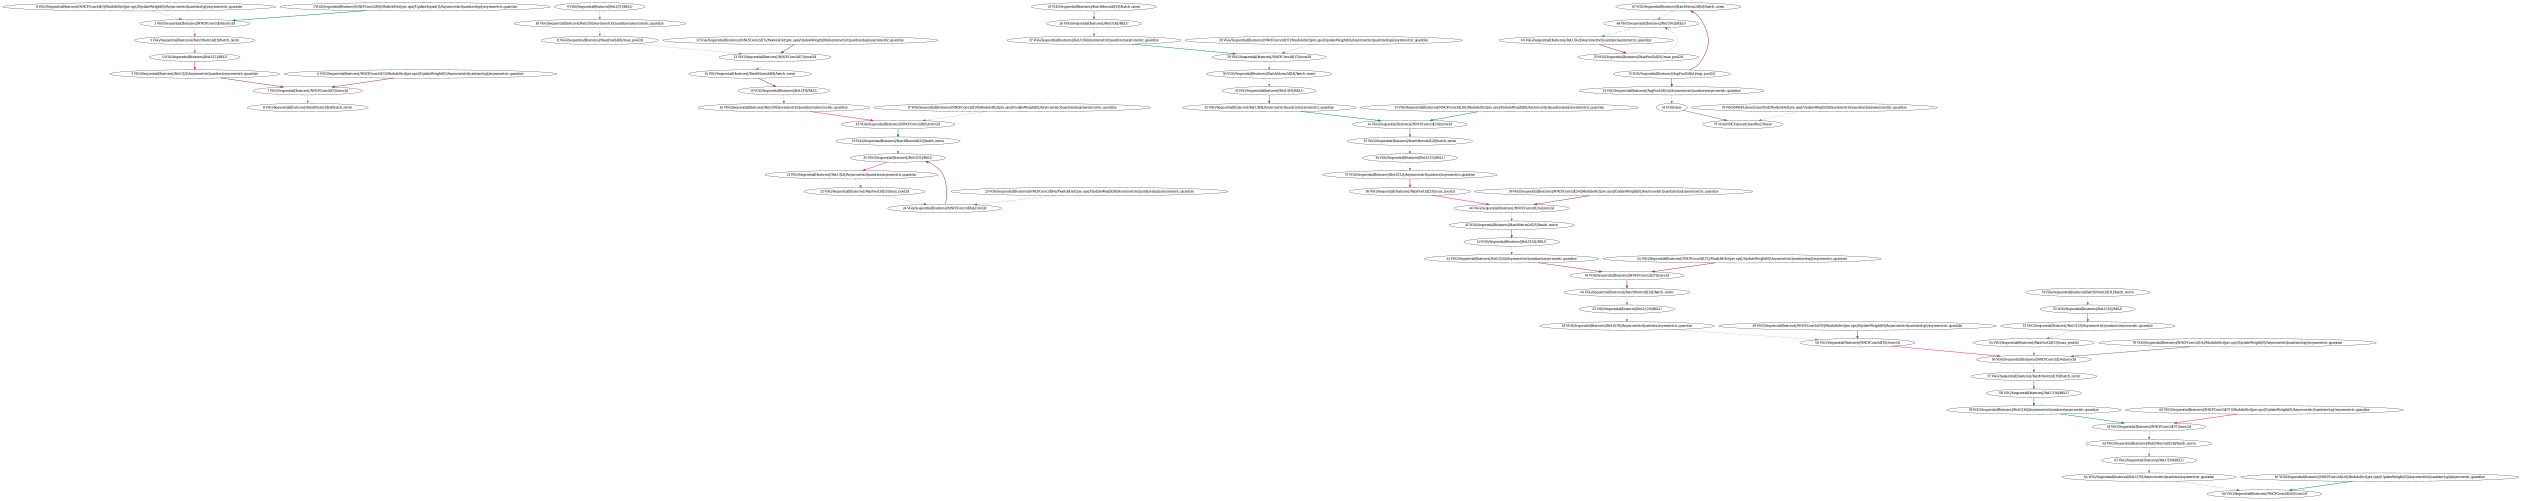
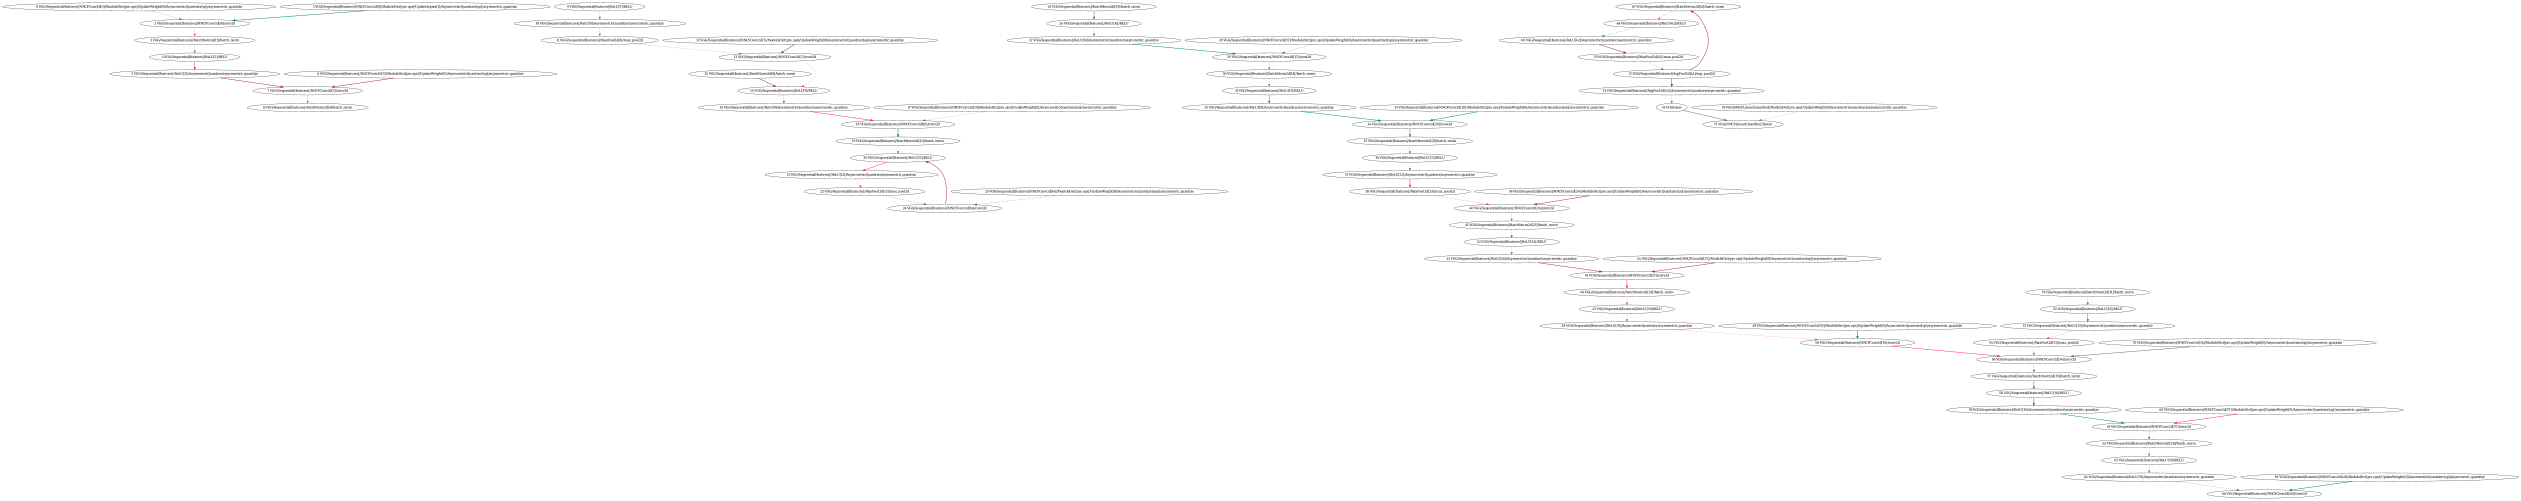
(1677, 42) -> (1654, 65)
(764, 65) -> (815, 72)
(1460, 200) -> (1460, 200)
(1512, 232) -> (1512, 232)
(1627, 283) -> (1627, 283)
